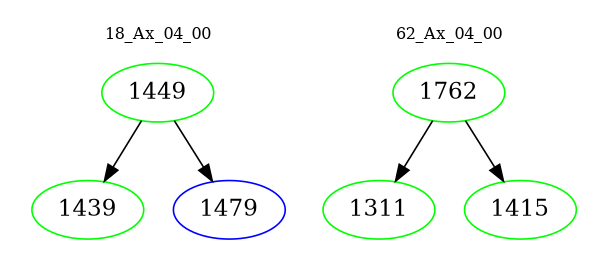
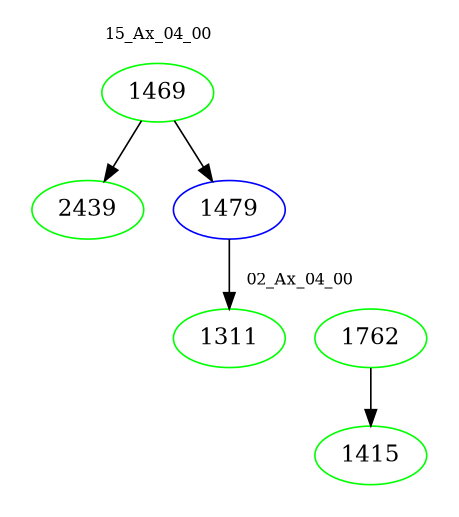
(159, 35) -> (159, 35)
(450, 35) -> (300, 281)
(158, 93) -> (158, 93)
(418, 144) -> (229, 275)
(88, 210) -> (88, 210)
